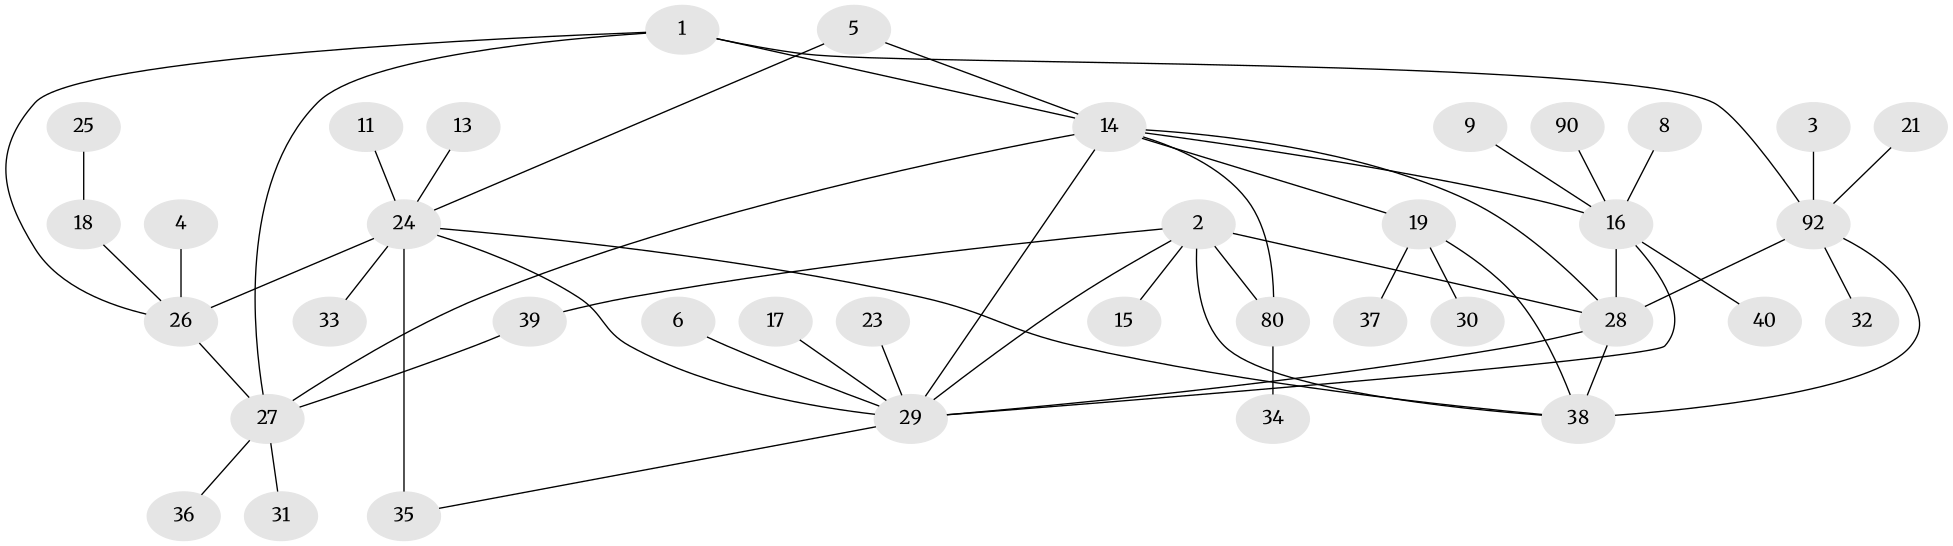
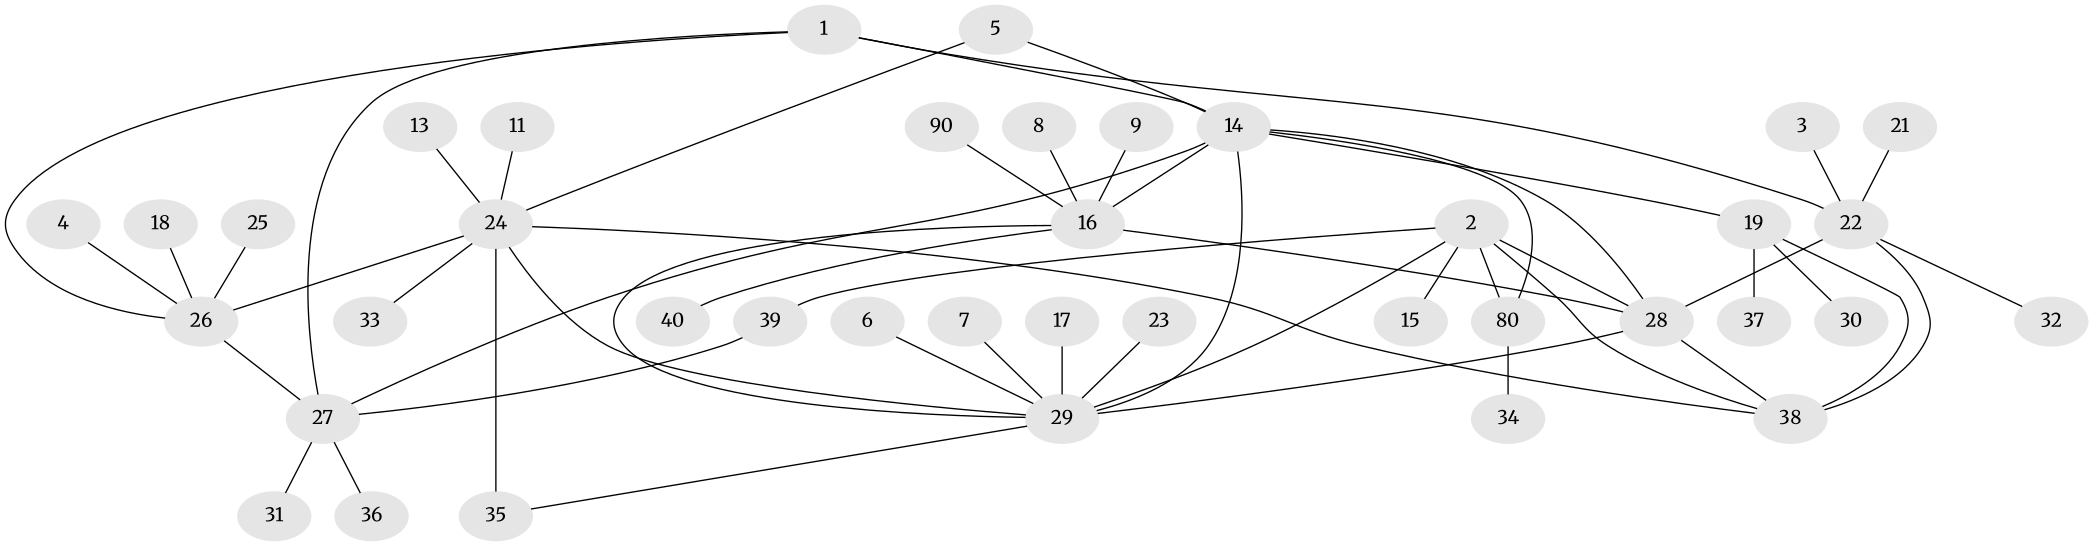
(84, 176) -> (230, 273)
(1813, 224) -> (1851, 224)
none -> (965, 322)
